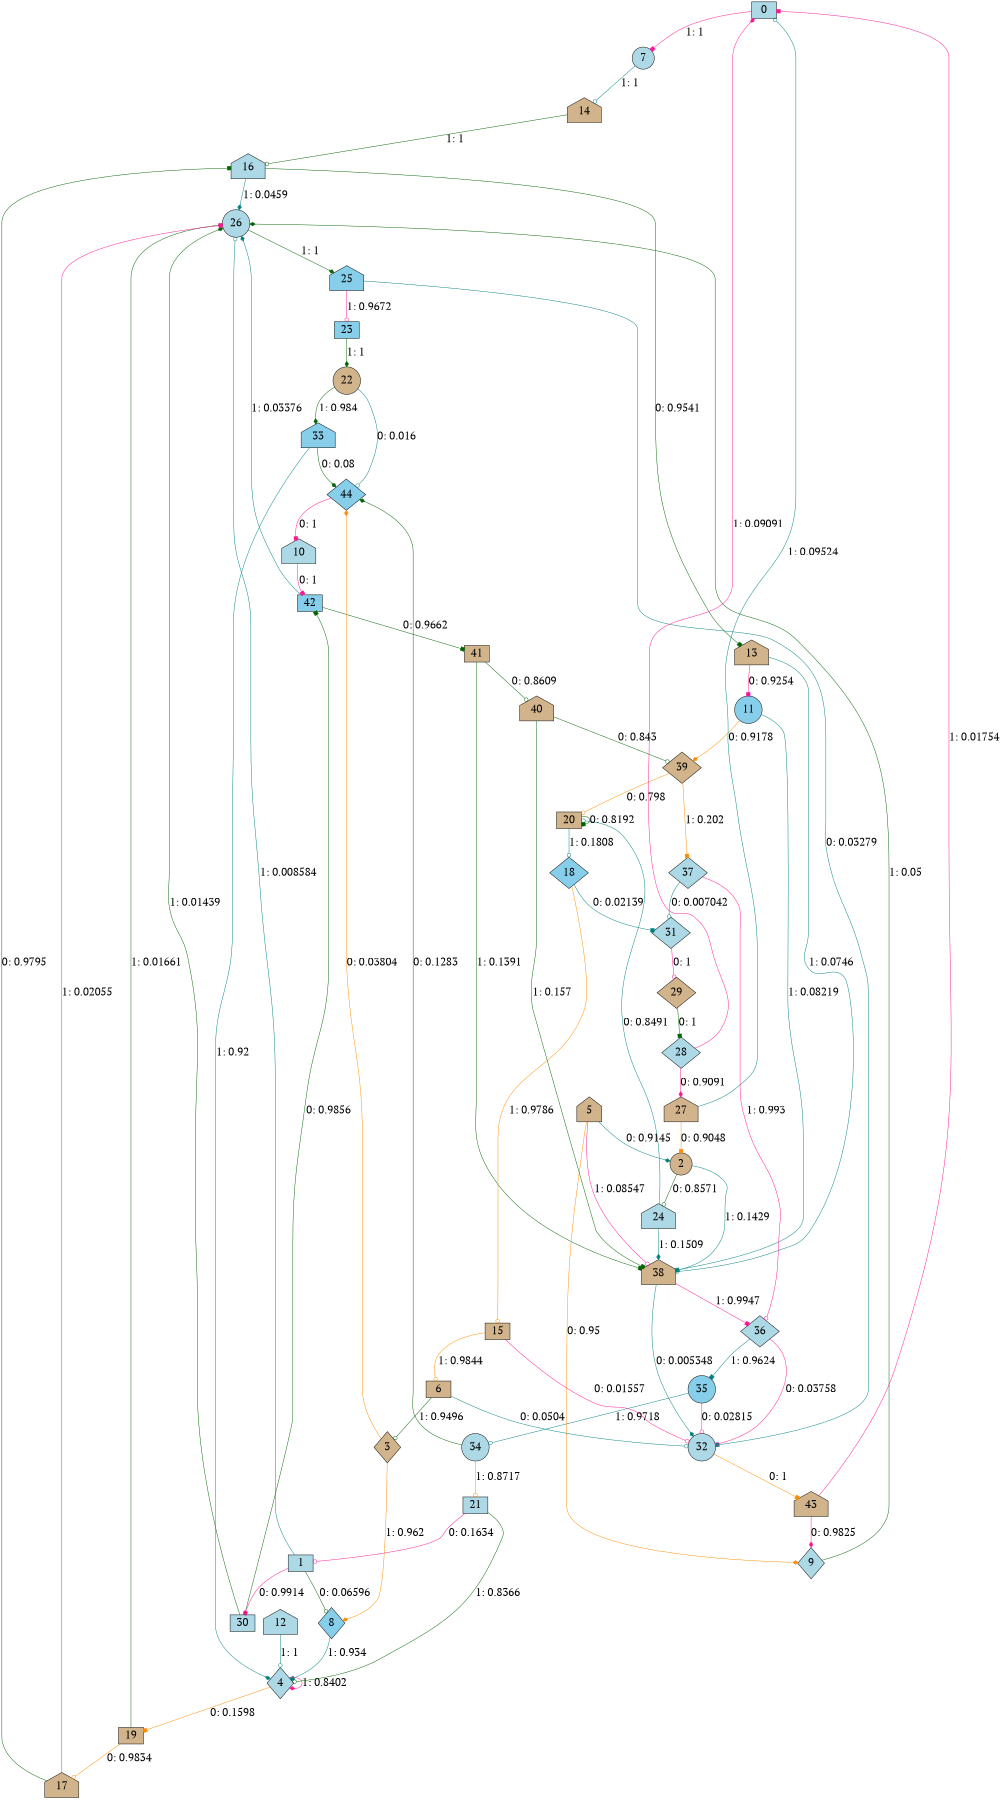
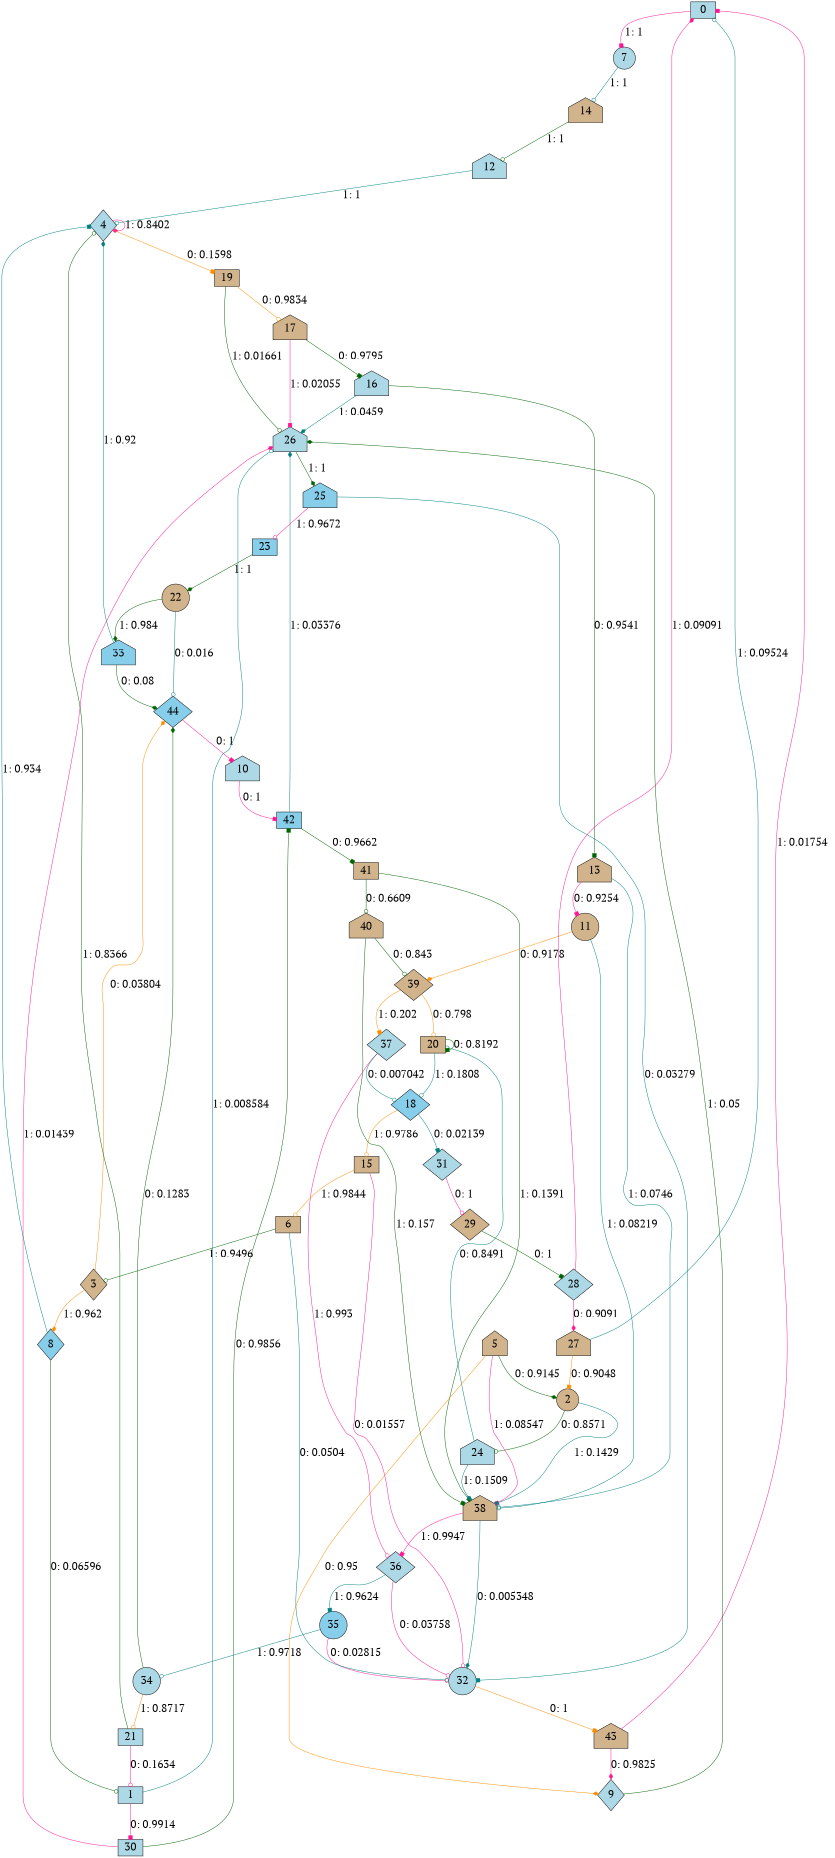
(418, 139) -> (537, 140)
(236, 224) -> (290, 441)
(538, 682) -> (393, 899)
(748, 710) -> (585, 927)
(671, 897) -> (368, 1081)
(171, 915) -> (23, 1143)
(629, 1146) -> (519, 1383)
(316, 1590) -> (51, 1593)
